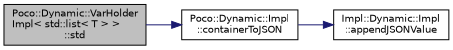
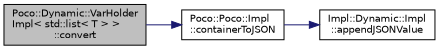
(75, 25) -> (75, 25)
(240, 25) -> (233, 25)
